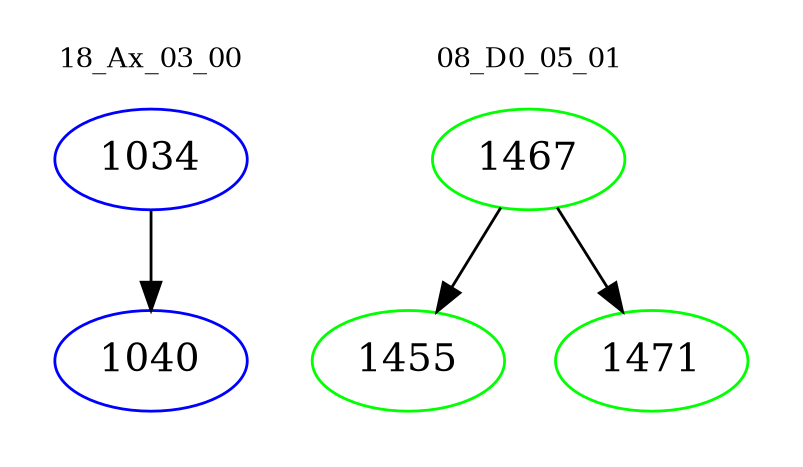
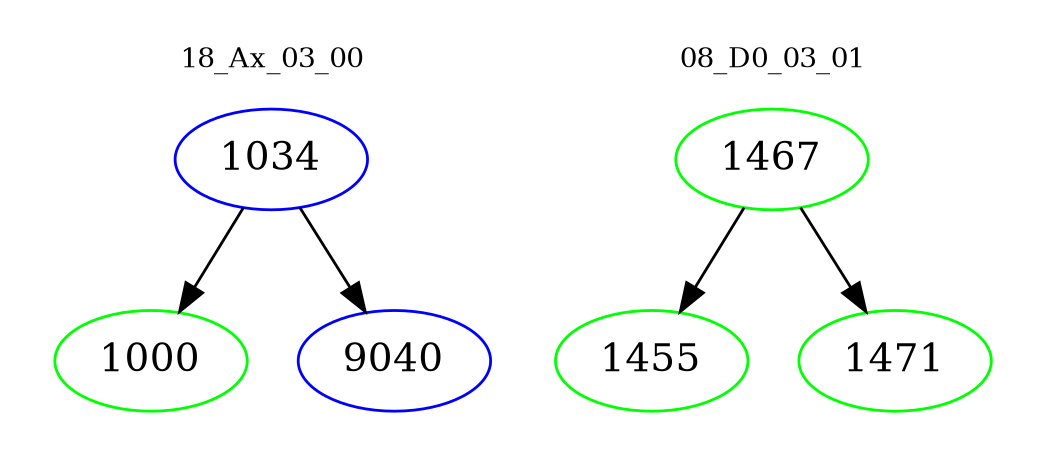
(530, 60) -> (773, 60)
none -> (151, 361)
(151, 361) -> (394, 361)
